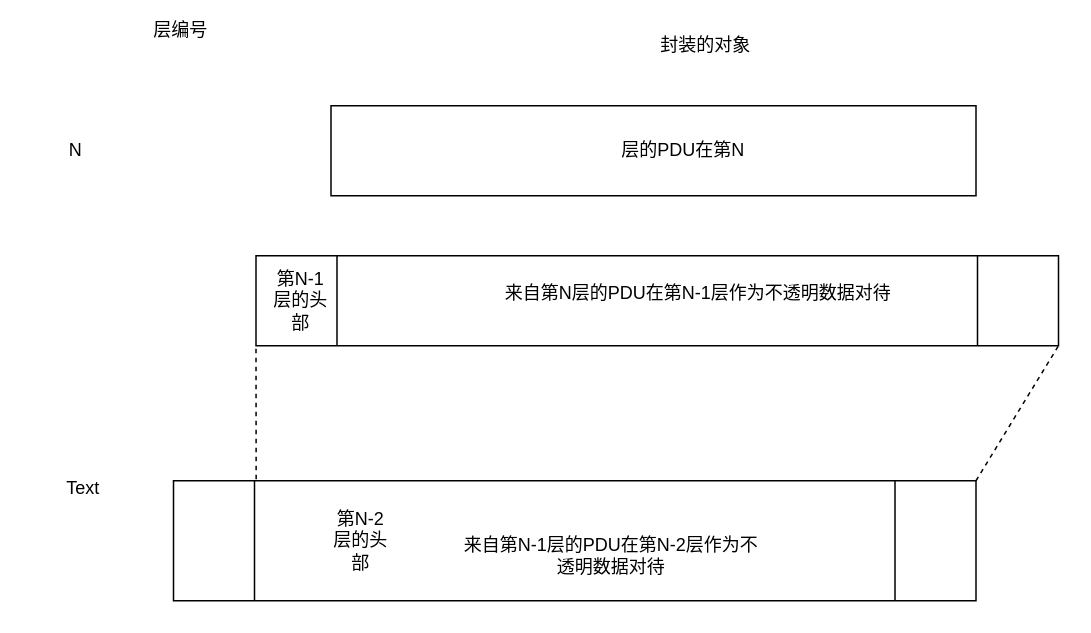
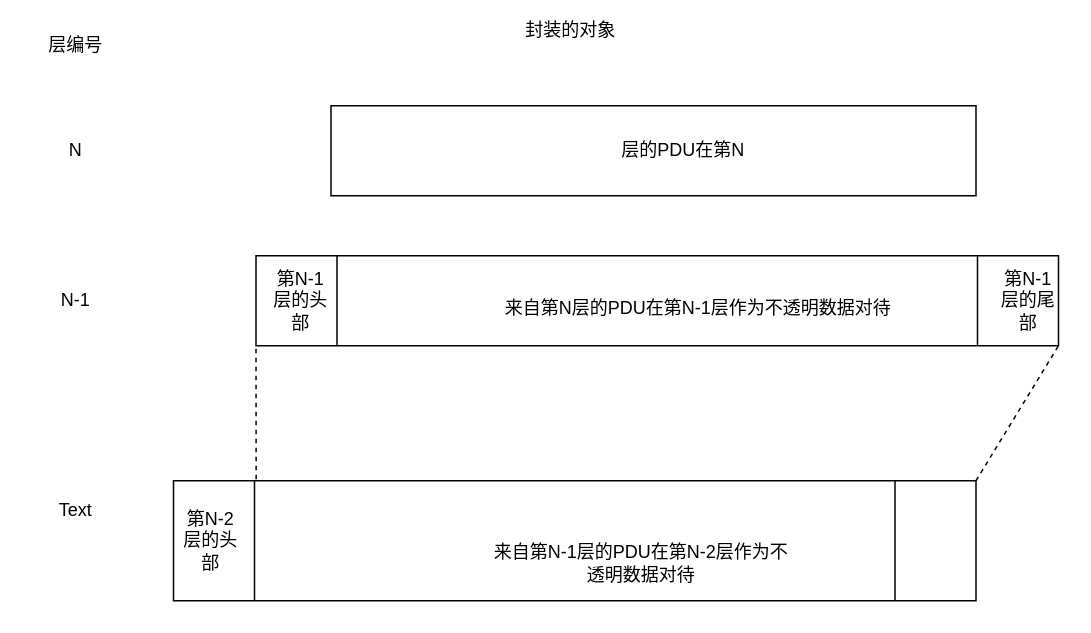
(181, 31) -> (76, 46)
(706, 46) -> (571, 31)
(698, 293) -> (698, 308)
none -> (76, 301)
none -> (1028, 301)
(83, 488) -> (76, 511)
(361, 541) -> (211, 541)
(611, 556) -> (641, 563)
